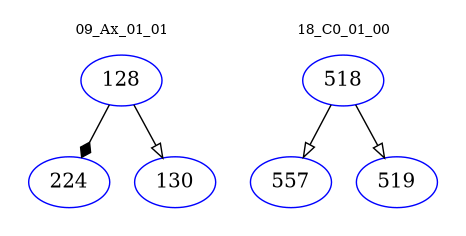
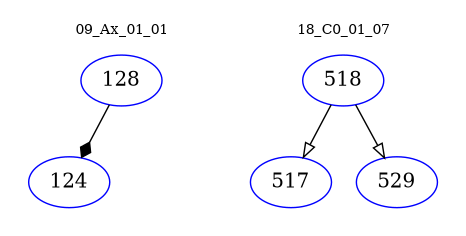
(344, 30) -> (344, 30)
(69, 182) -> (69, 182)
(175, 182) -> none
(291, 182) -> (291, 182)
(397, 182) -> (397, 182)
